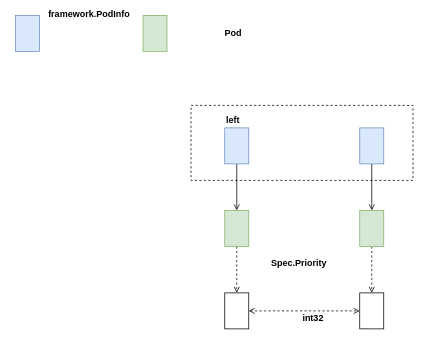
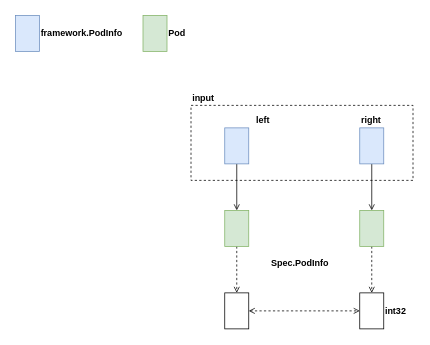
(92, 15) -> (84, 33)
(238, 33) -> (182, 33)
none -> (206, 98)
(236, 120) -> (266, 120)
none -> (375, 120)
(300, 263) -> (300, 263)
(316, 318) -> (399, 311)
